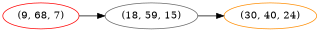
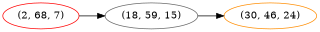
(41, 16) -> (41, 16)
(270, 16) -> (270, 16)
